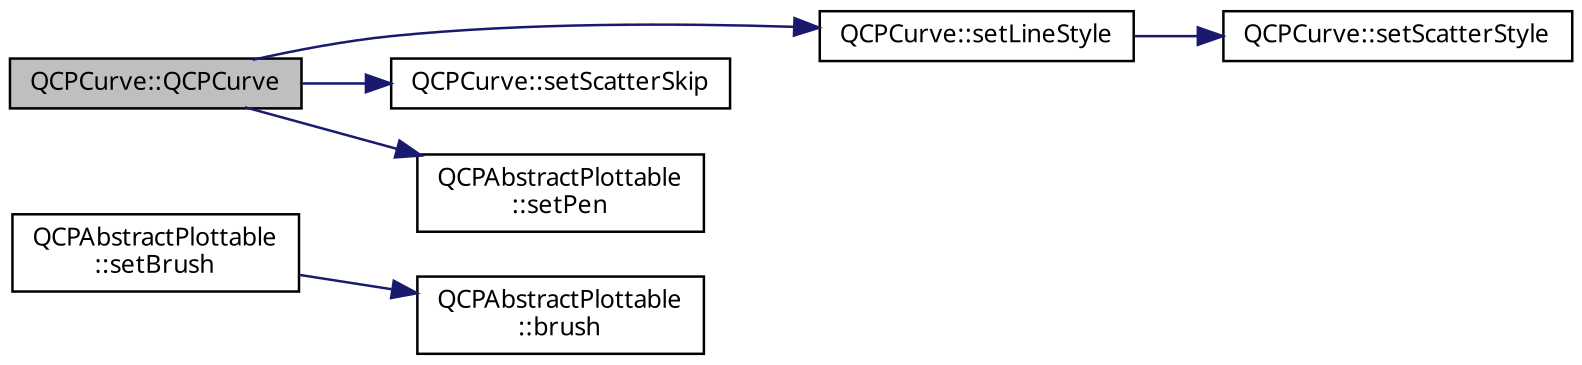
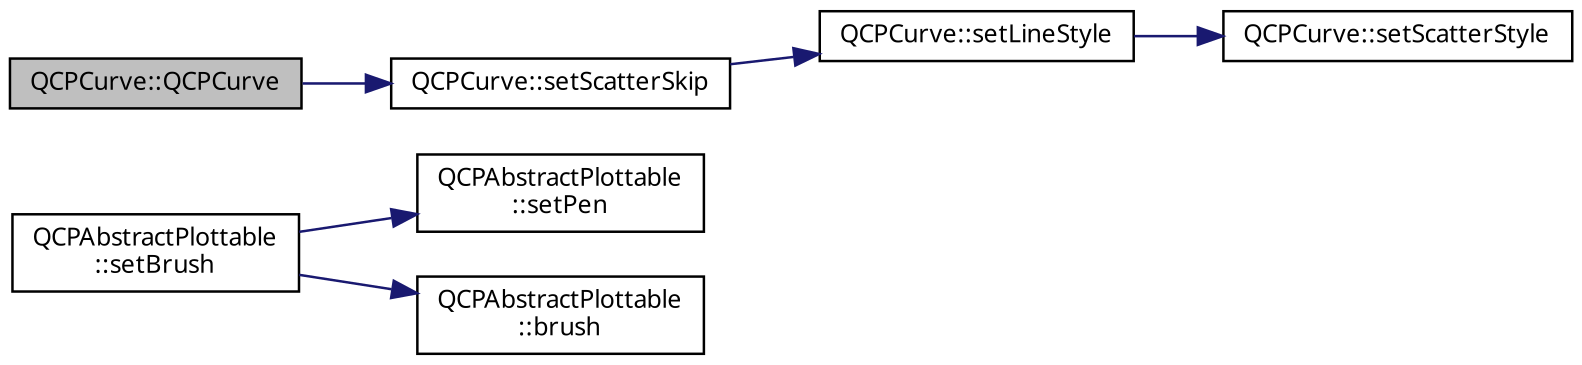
(522, 27) -> (762, 61)
(321, 128) -> (345, 225)
